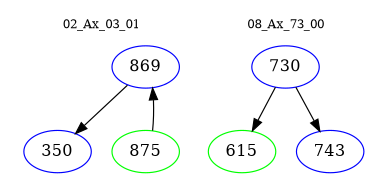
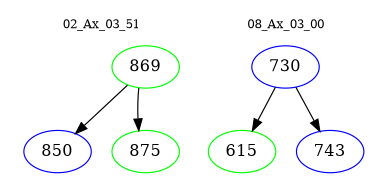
(102, 25) -> (102, 25)
(286, 25) -> (286, 25)
(146, 67) -> (146, 67)
(154, 115) -> (138, 103)
(58, 152) -> (58, 152)
